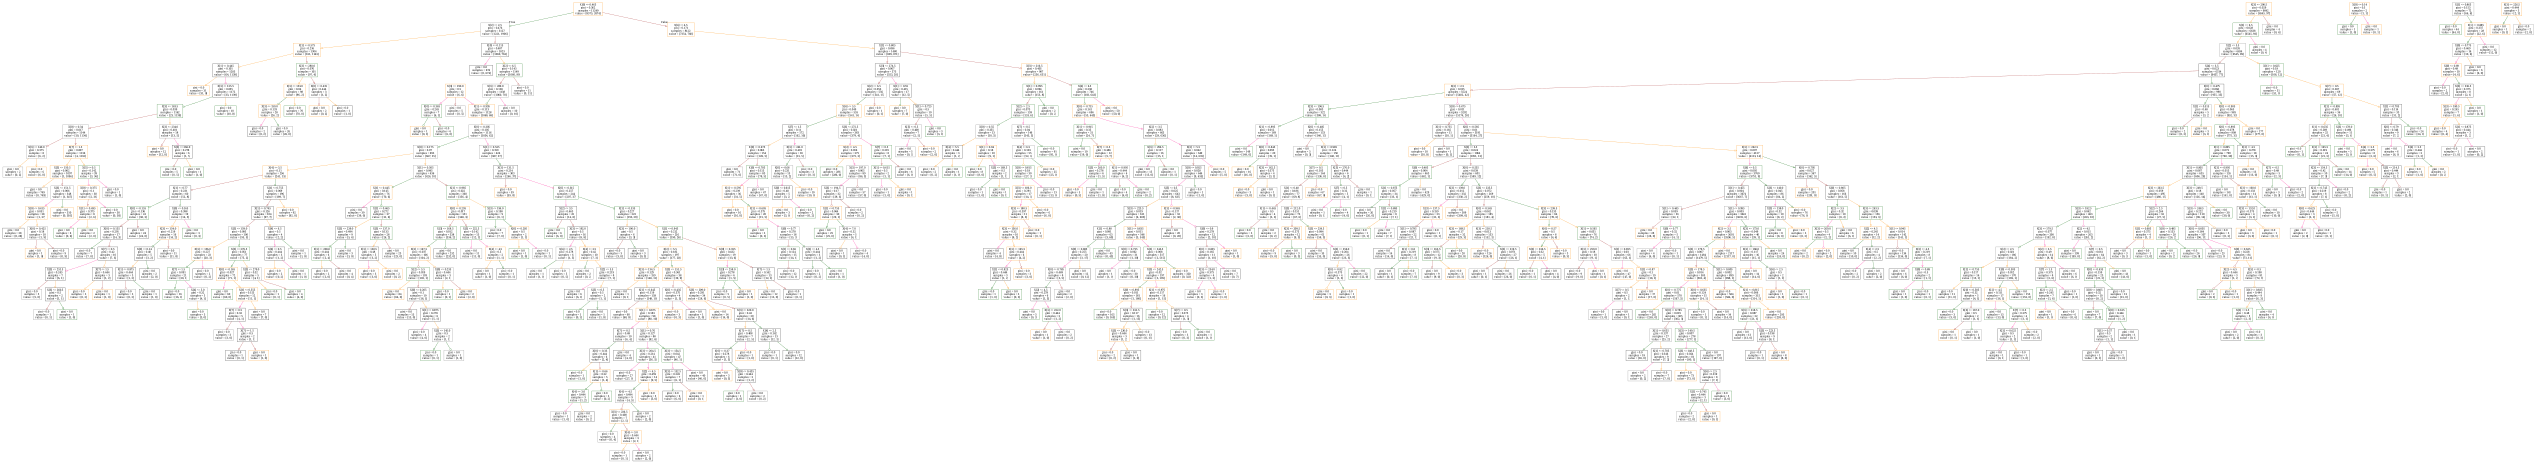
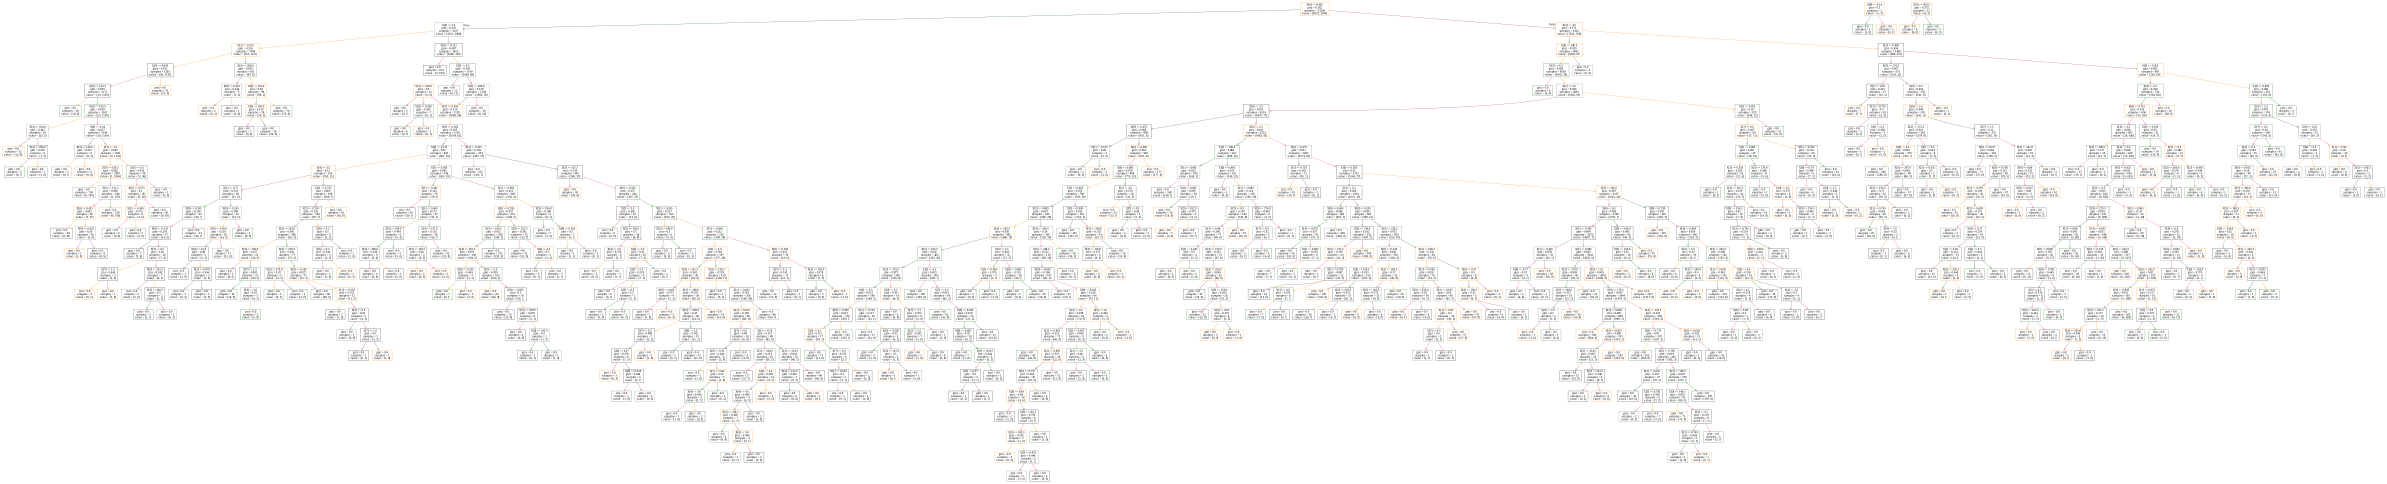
none -> (1569, 39)
none -> (474, 172)
(1183, 182) -> (2111, 182)
(1292, 222) -> none
none -> (1951, 263)
none -> (1065, 324)
